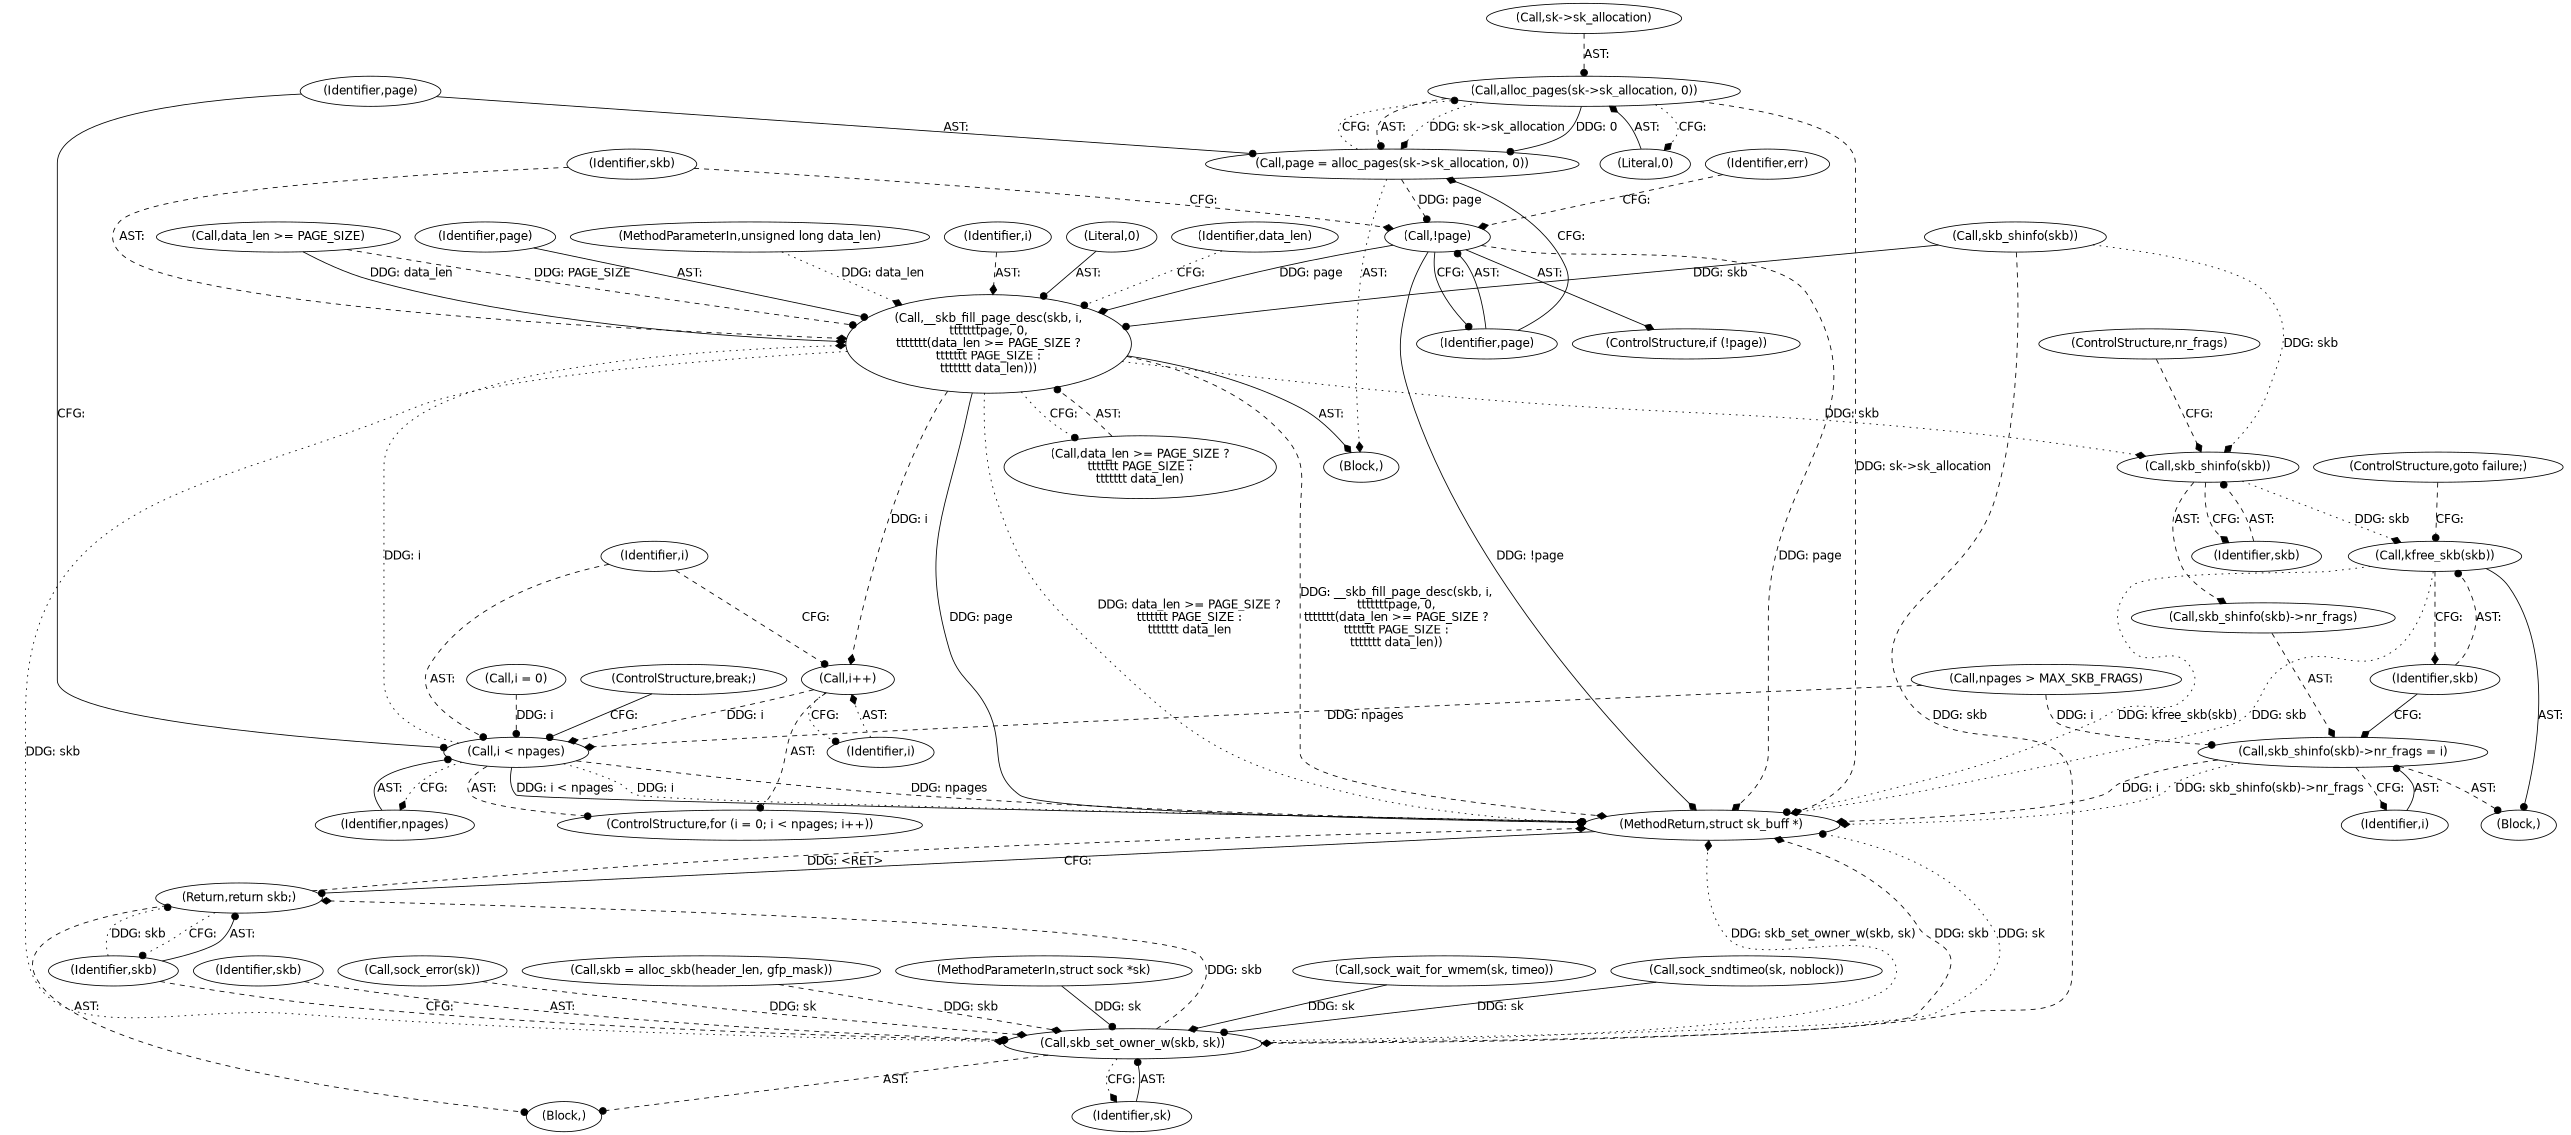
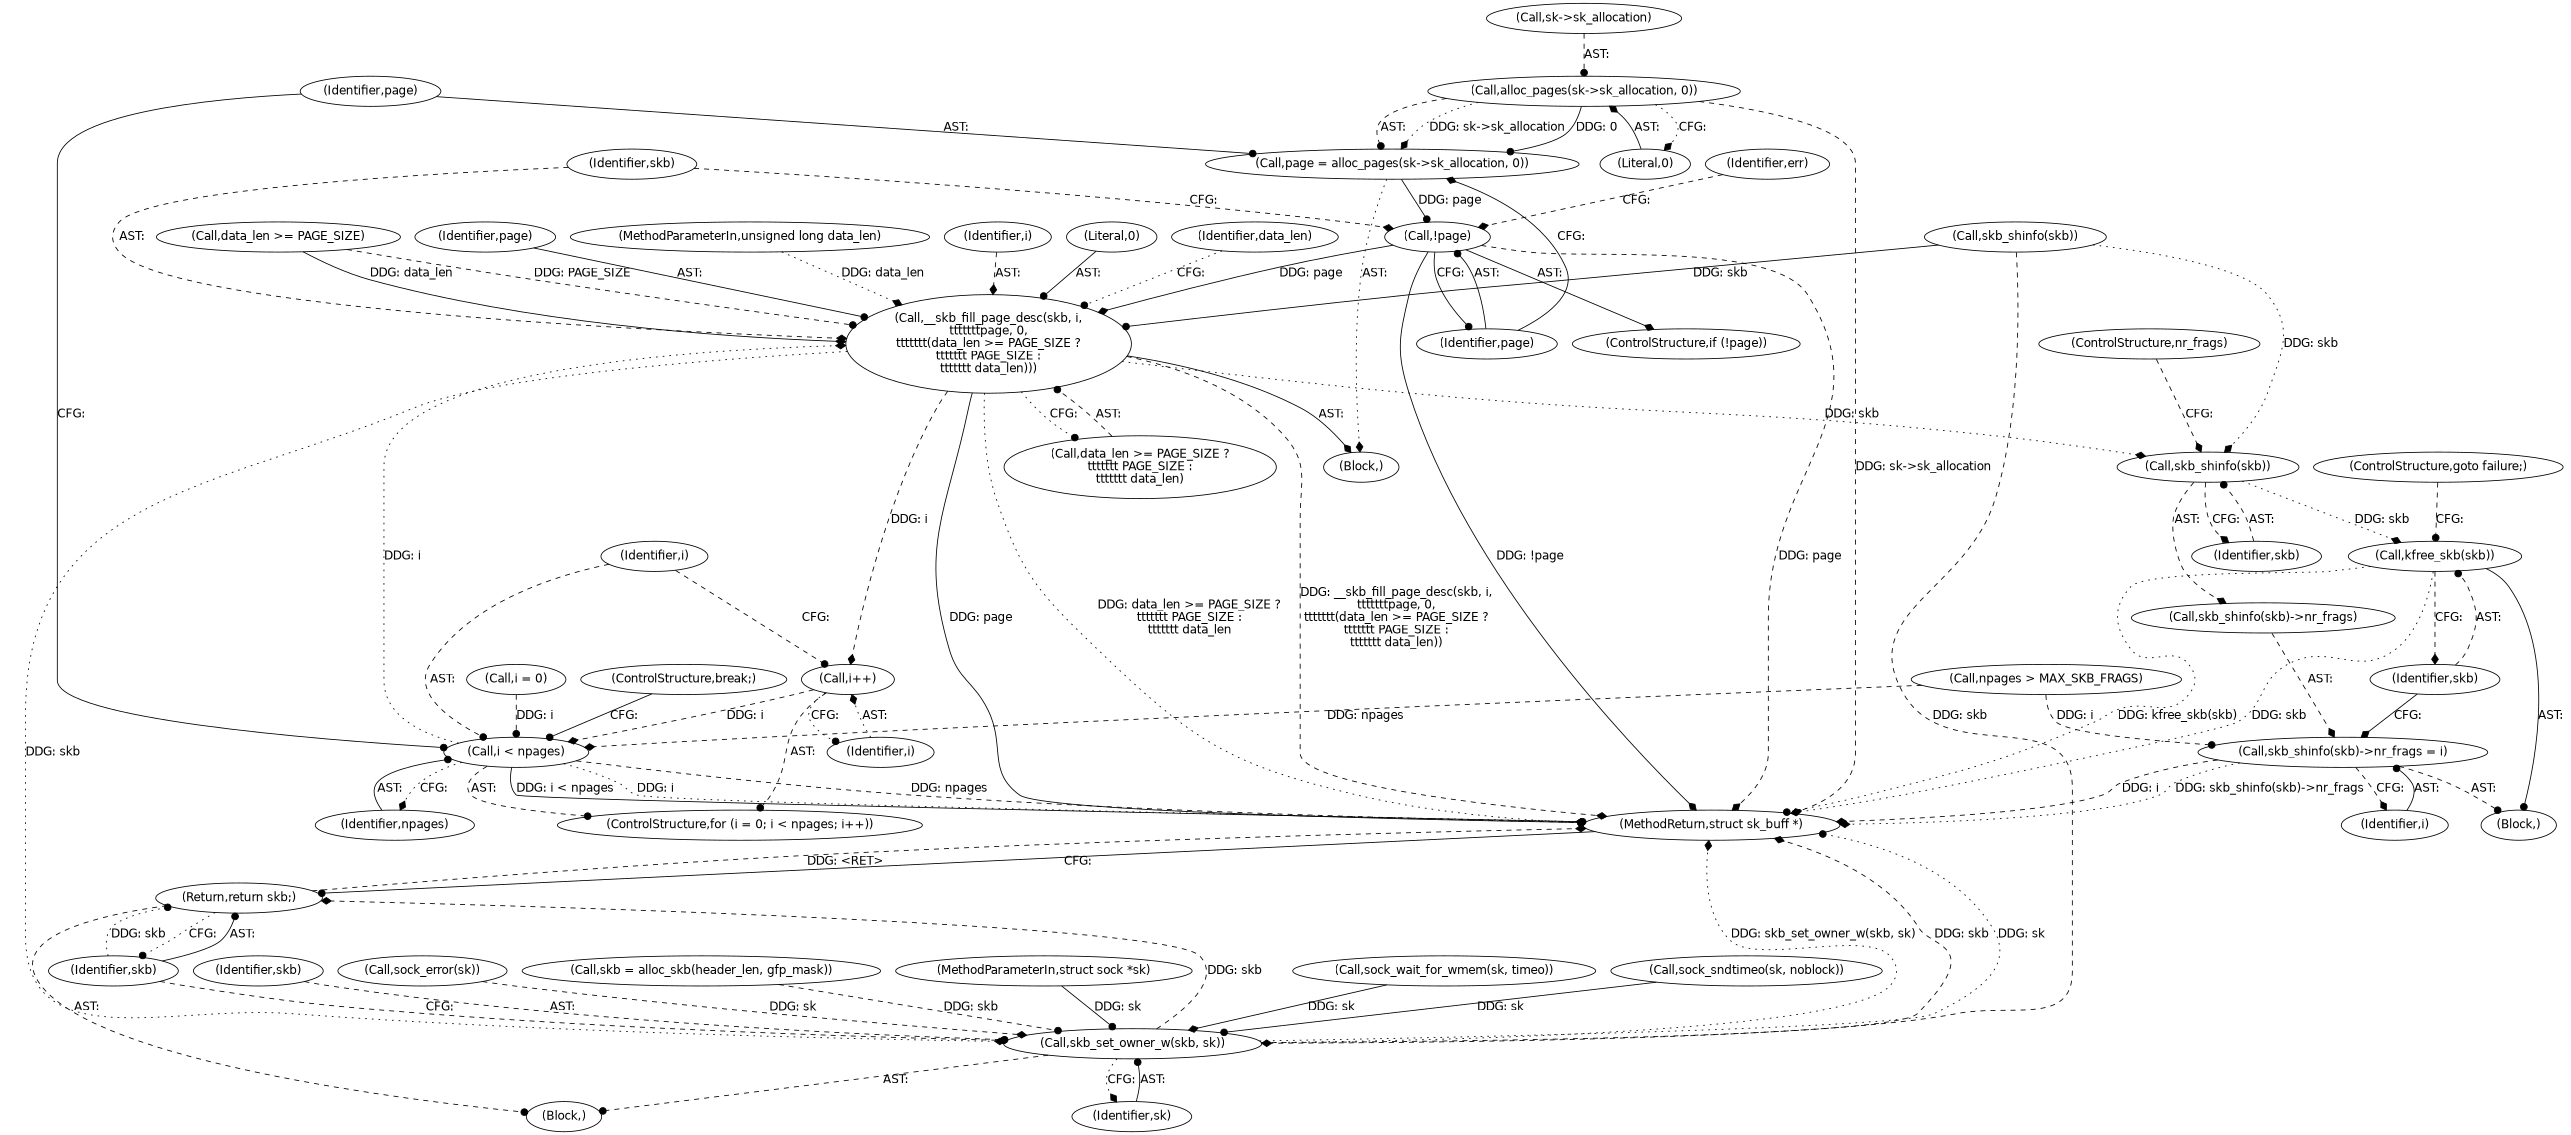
(1377, 110) -> none
(1413, 198) -> (1413, 198)
(917, 1007) -> (917, 1007)
